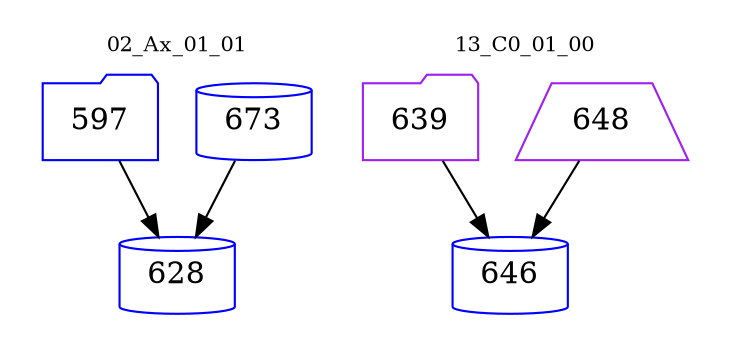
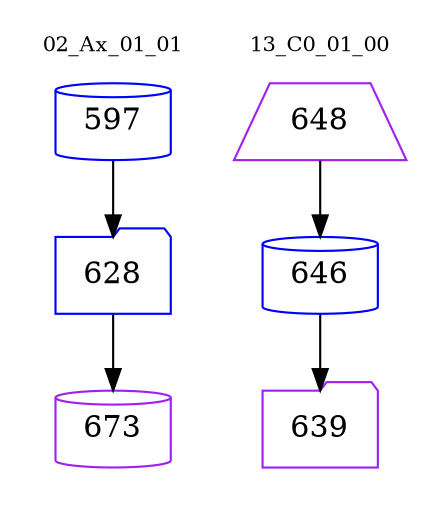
(100, 122) -> (113, 122)
(254, 122) -> (113, 429)
(221, 189) -> (113, 342)
(460, 190) -> (320, 342)
(177, 275) -> (113, 275)
